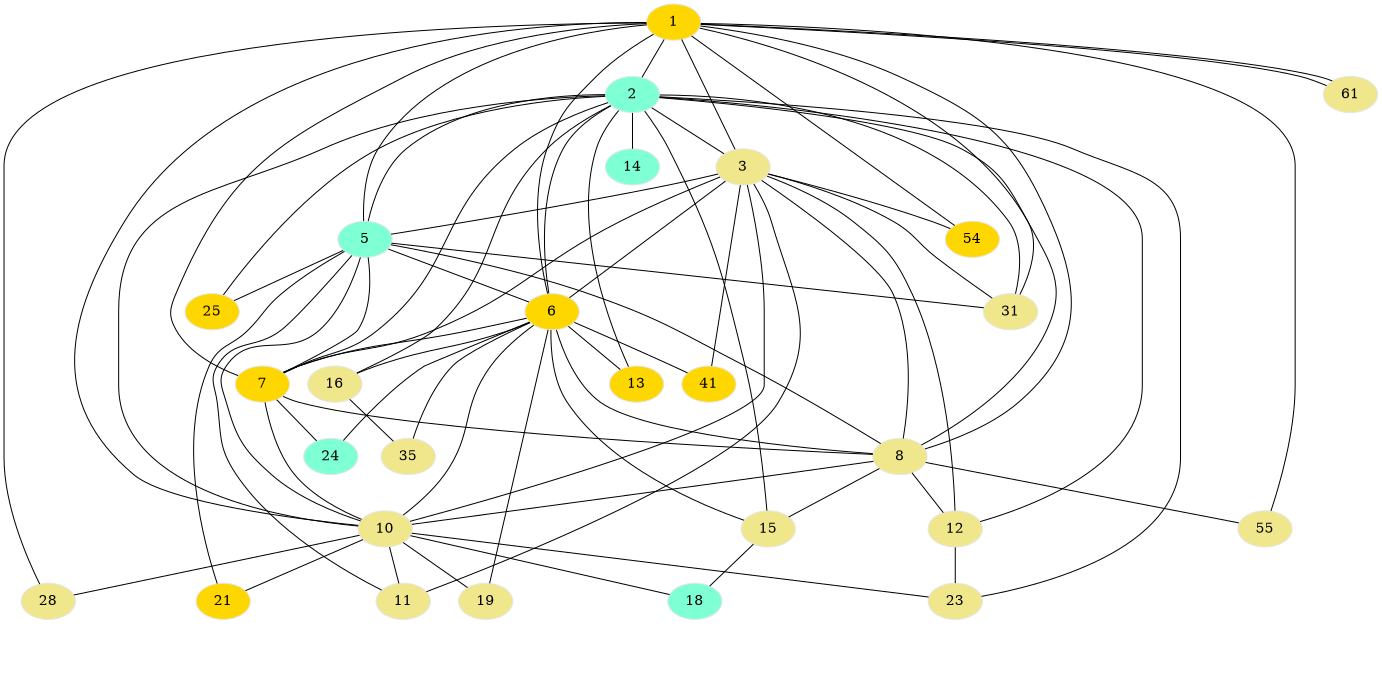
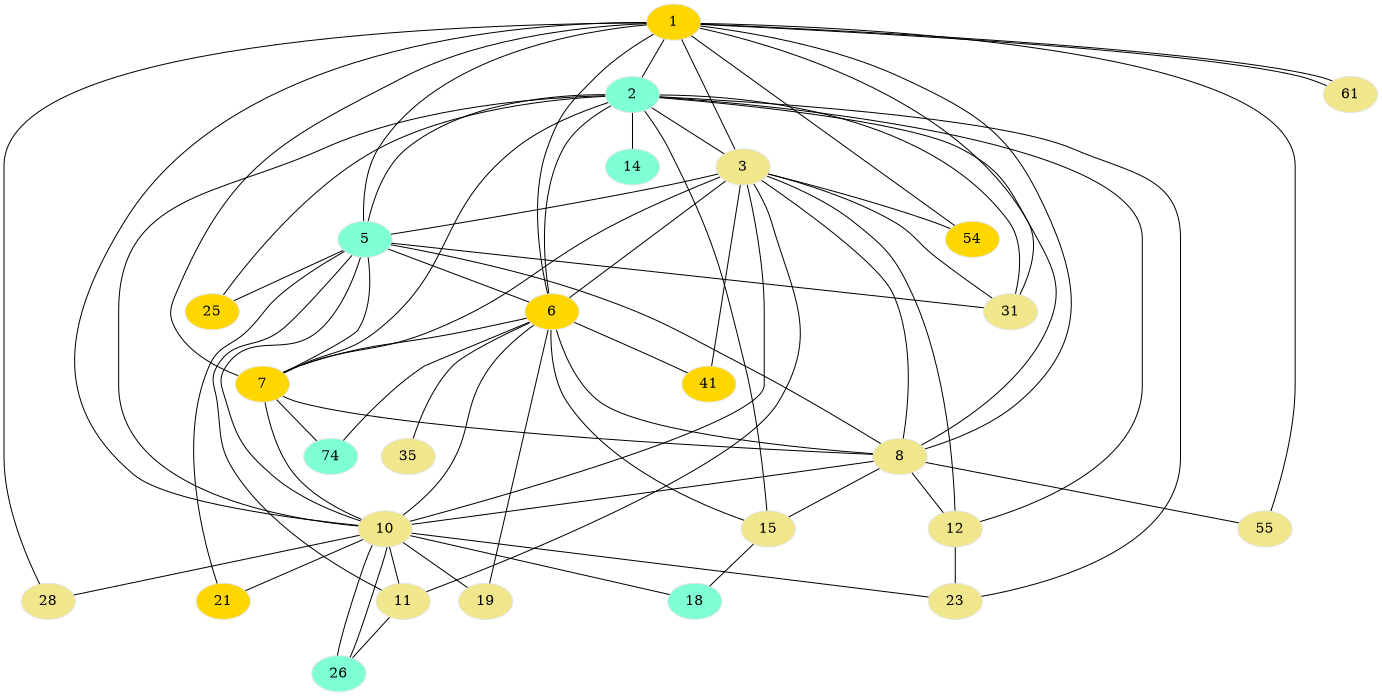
(335, 384) -> none
(637, 384) -> none
(331, 457) -> (331, 457)
none -> (339, 674)
